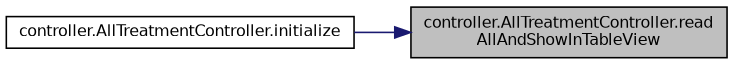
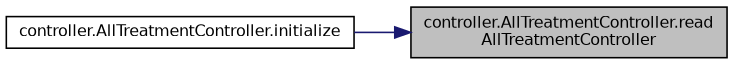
(569, 32) -> (569, 32)
